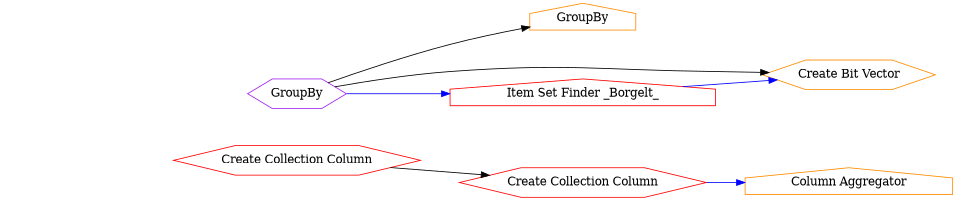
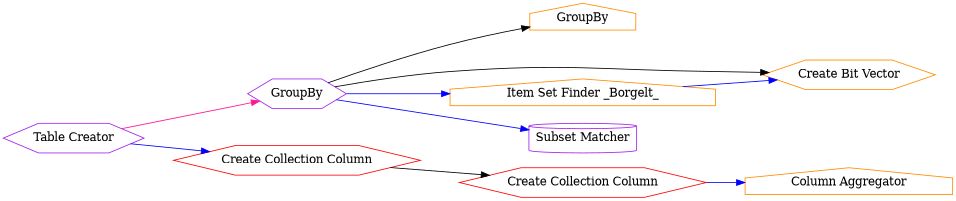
(583, 94) -> (583, 94)
none -> (74, 138)
none -> (583, 138)
